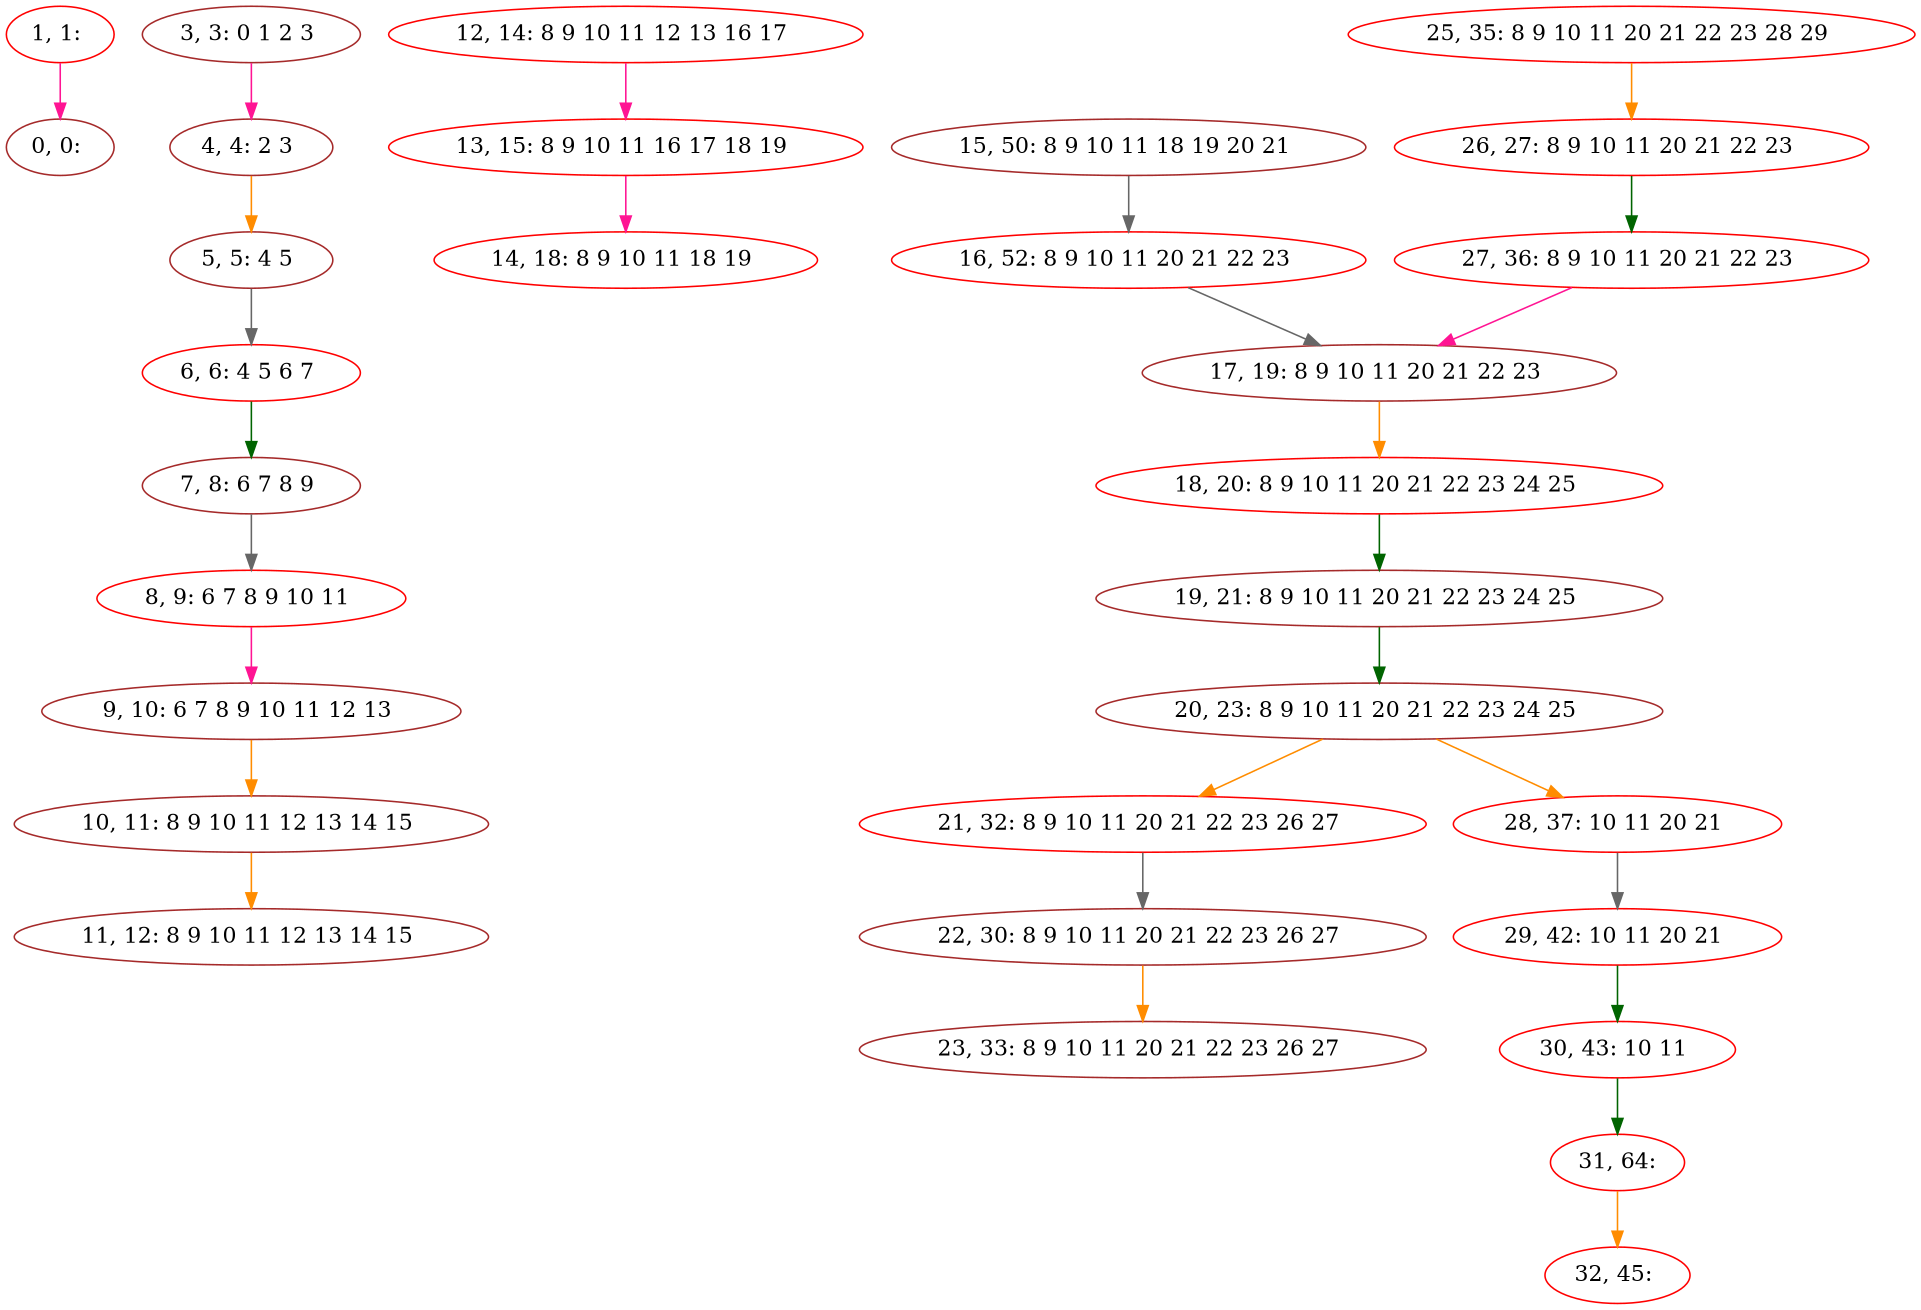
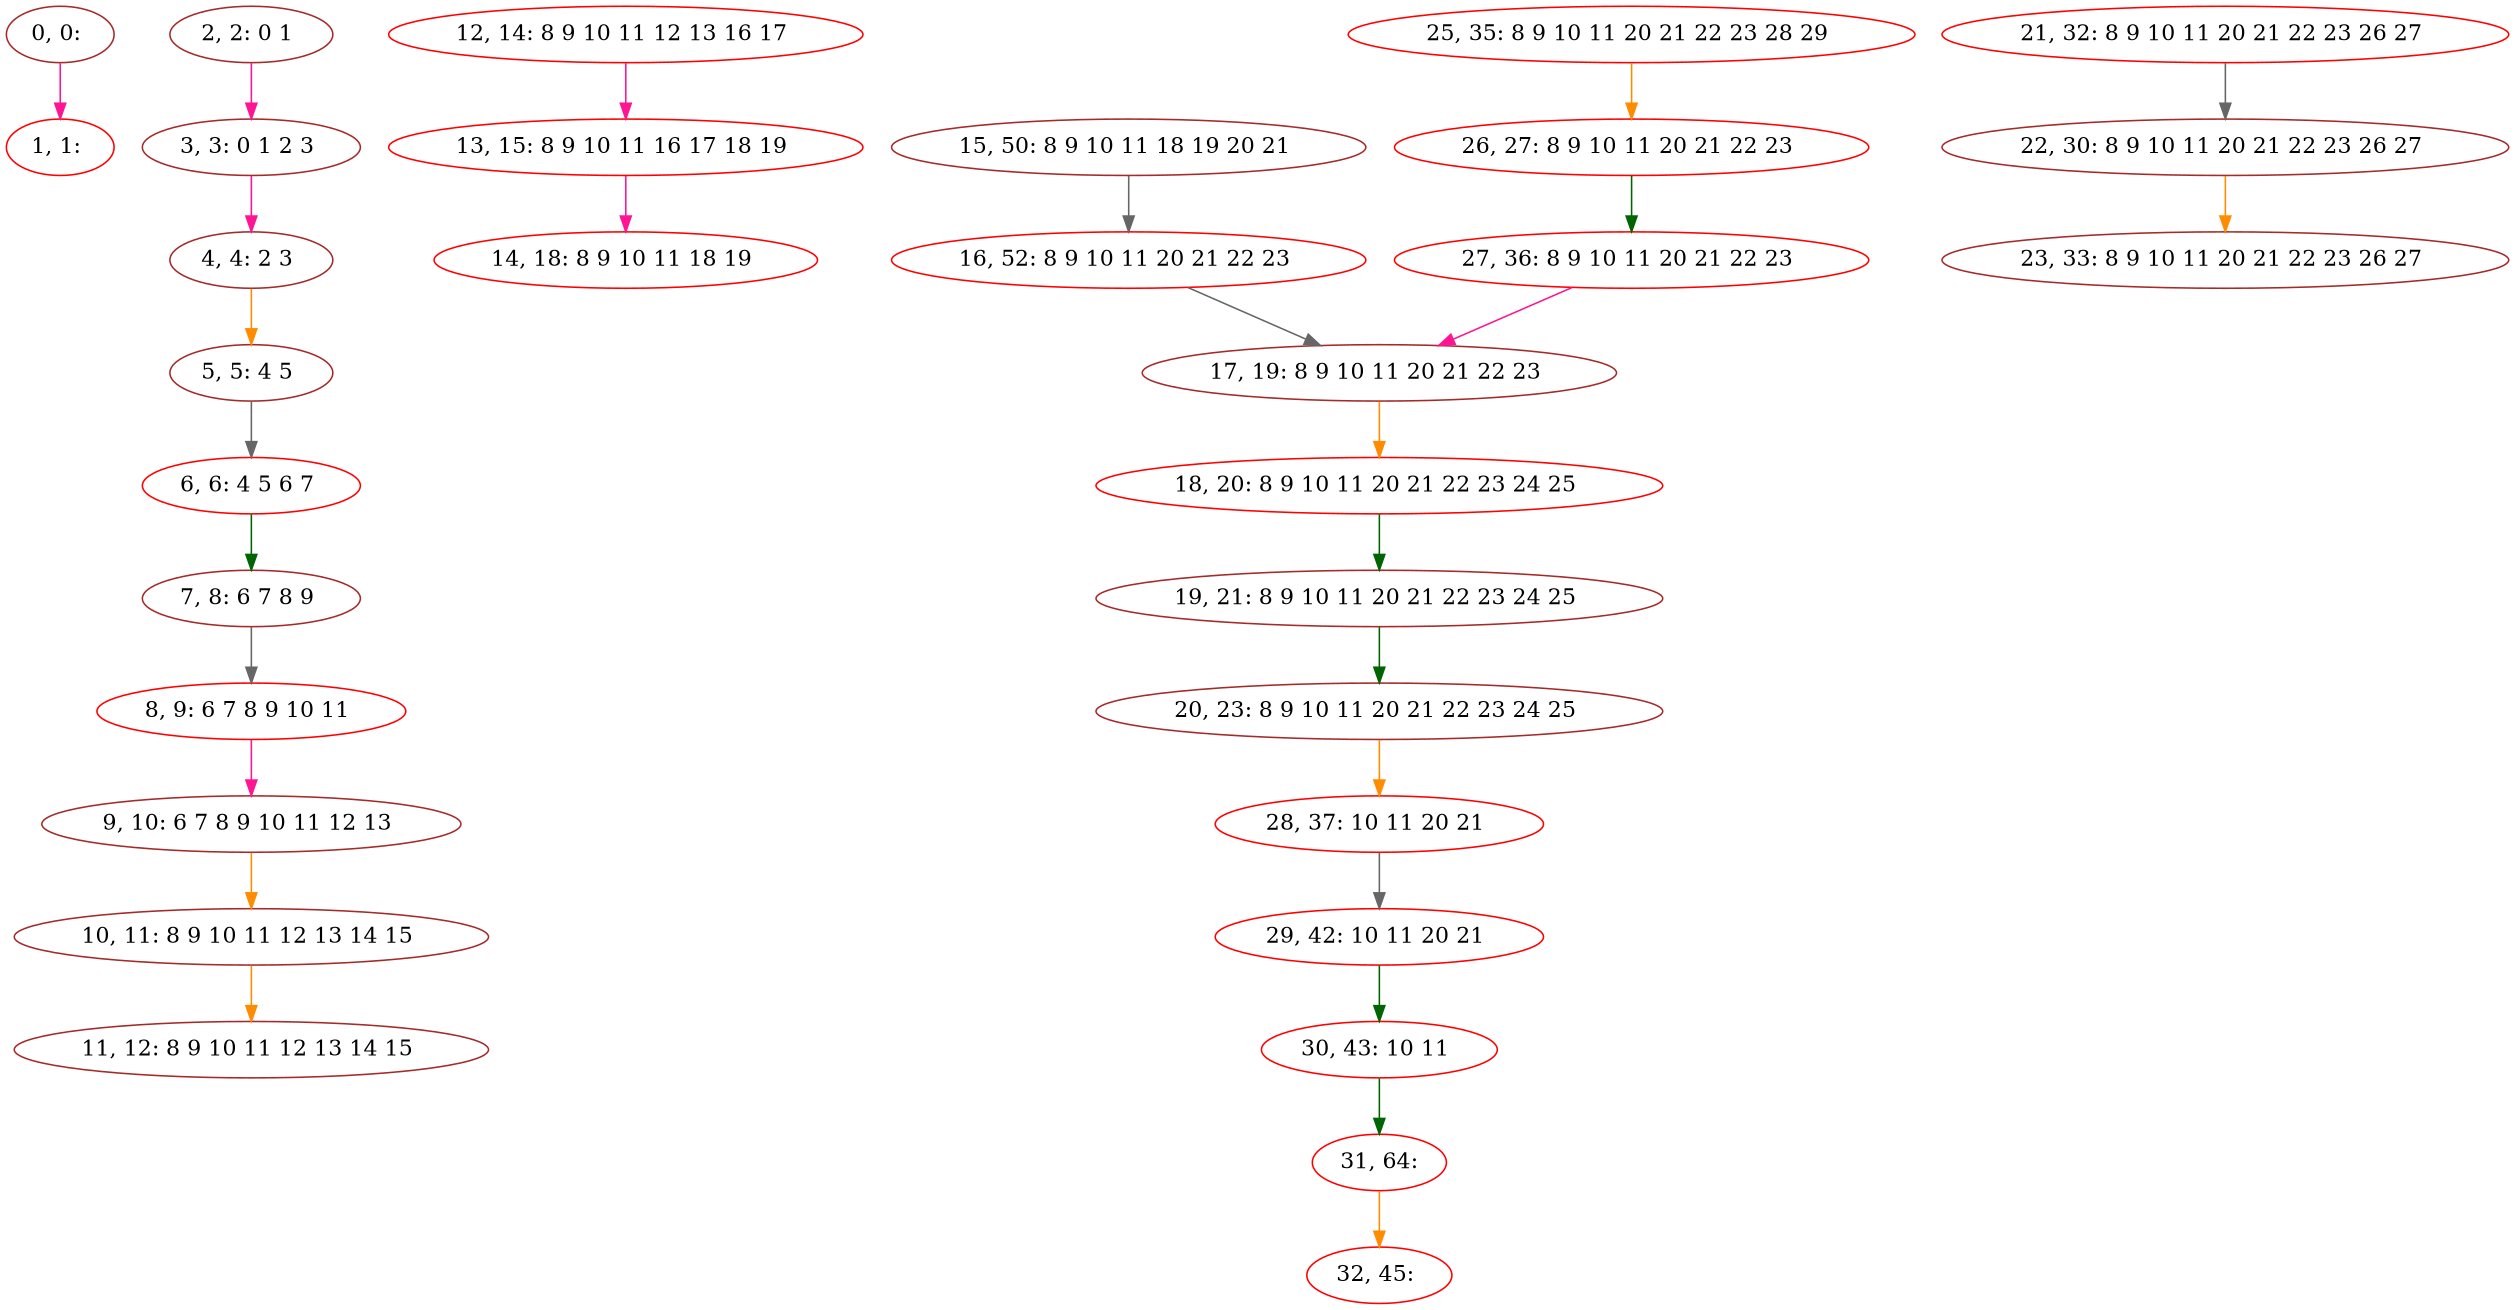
none -> (251, 34)
(60, 83) -> (60, 83)
(1268, 764) -> none
